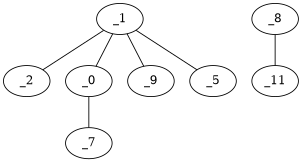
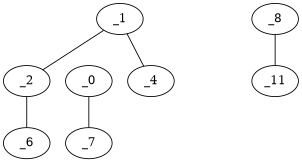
(104, 50) -> none
(151, 81) -> (151, 81)
(213, 81) -> none
none -> (27, 143)
